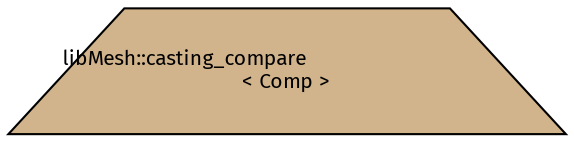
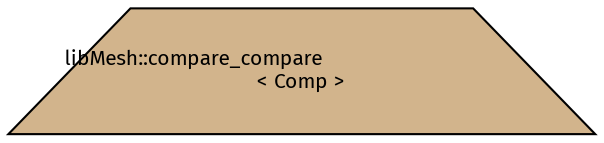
(287, 71) -> (302, 71)
